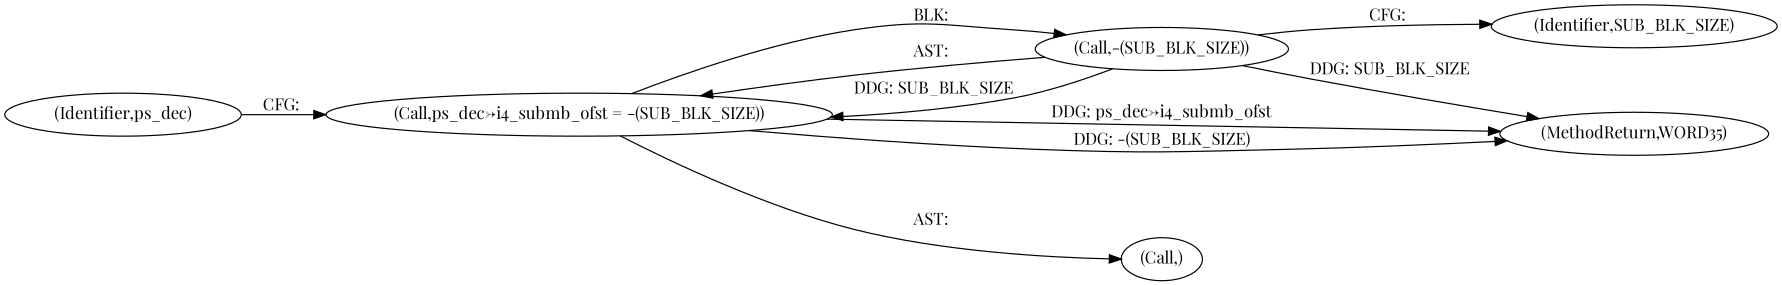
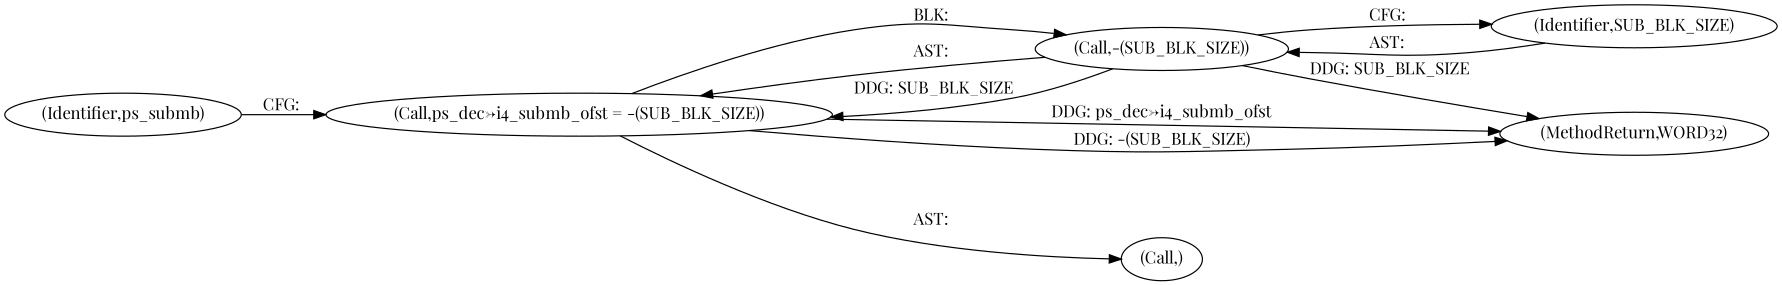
none -> (1422, 55)
(123, 115) -> (123, 115)
(1634, 134) -> (1634, 134)
